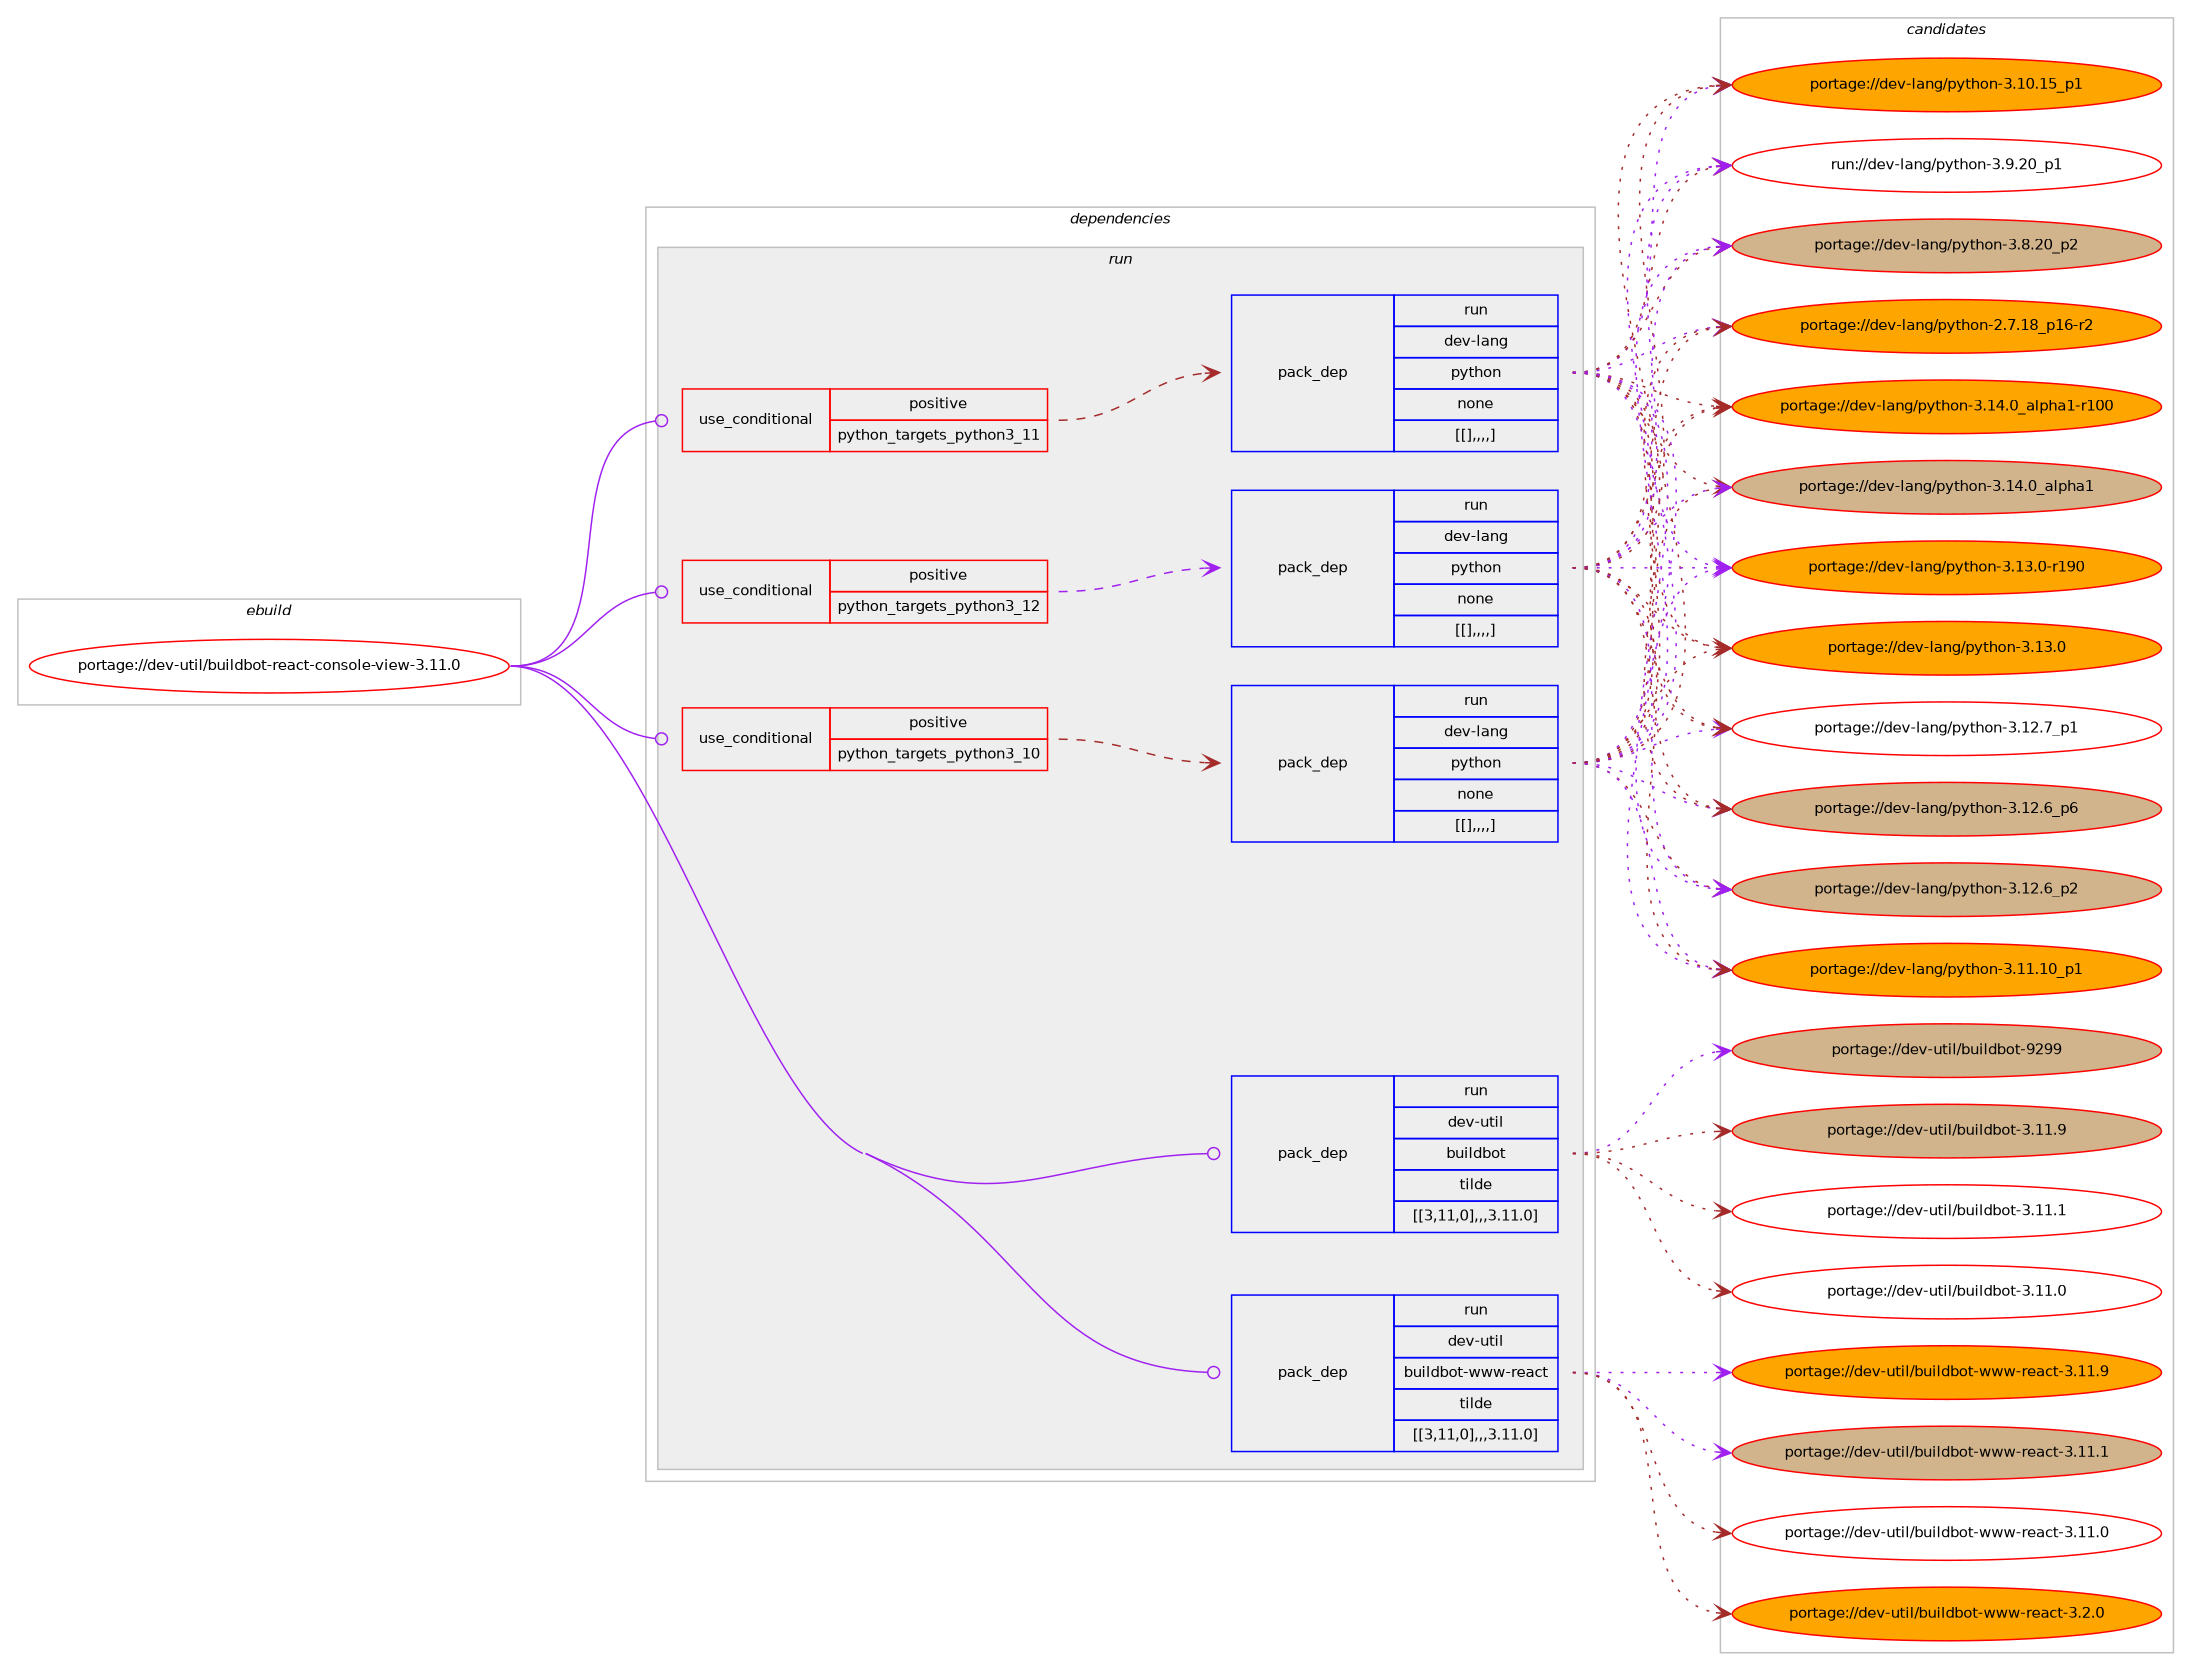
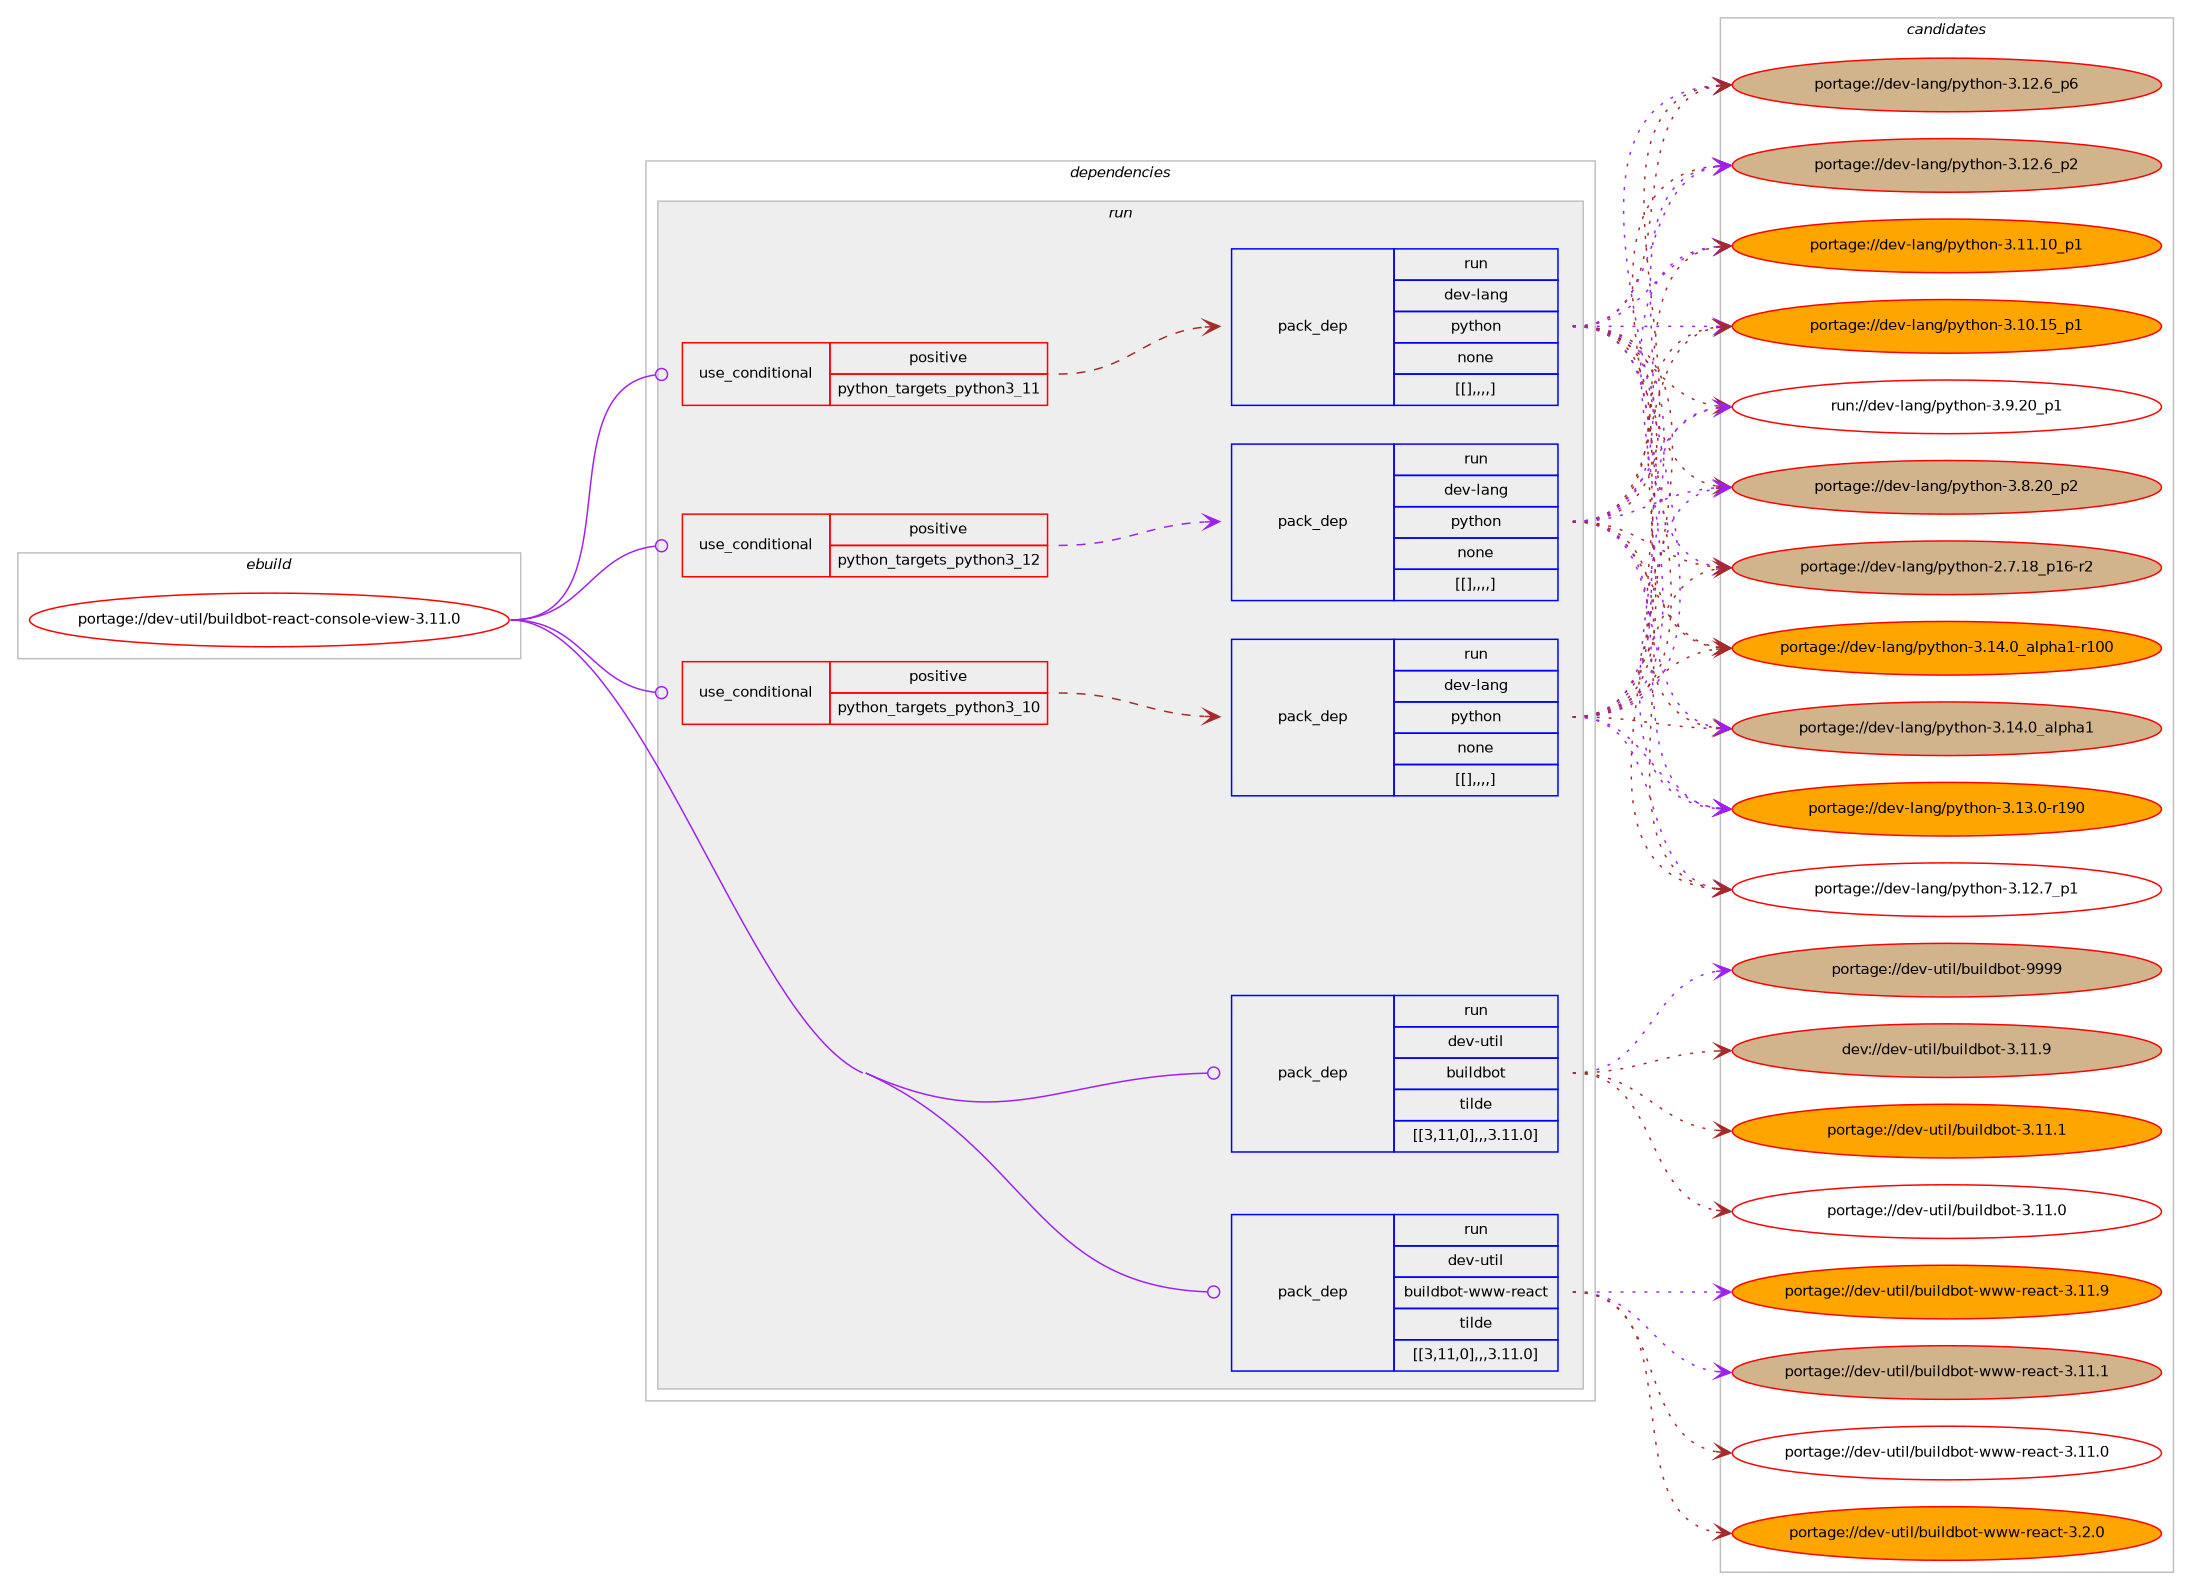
(1947, 326) -> (1947, 568)
(1947, 648) -> none
(1947, 1051) -> (1947, 970)
(1947, 1131) -> (1947, 1051)
(1947, 1212) -> (1947, 1131)
